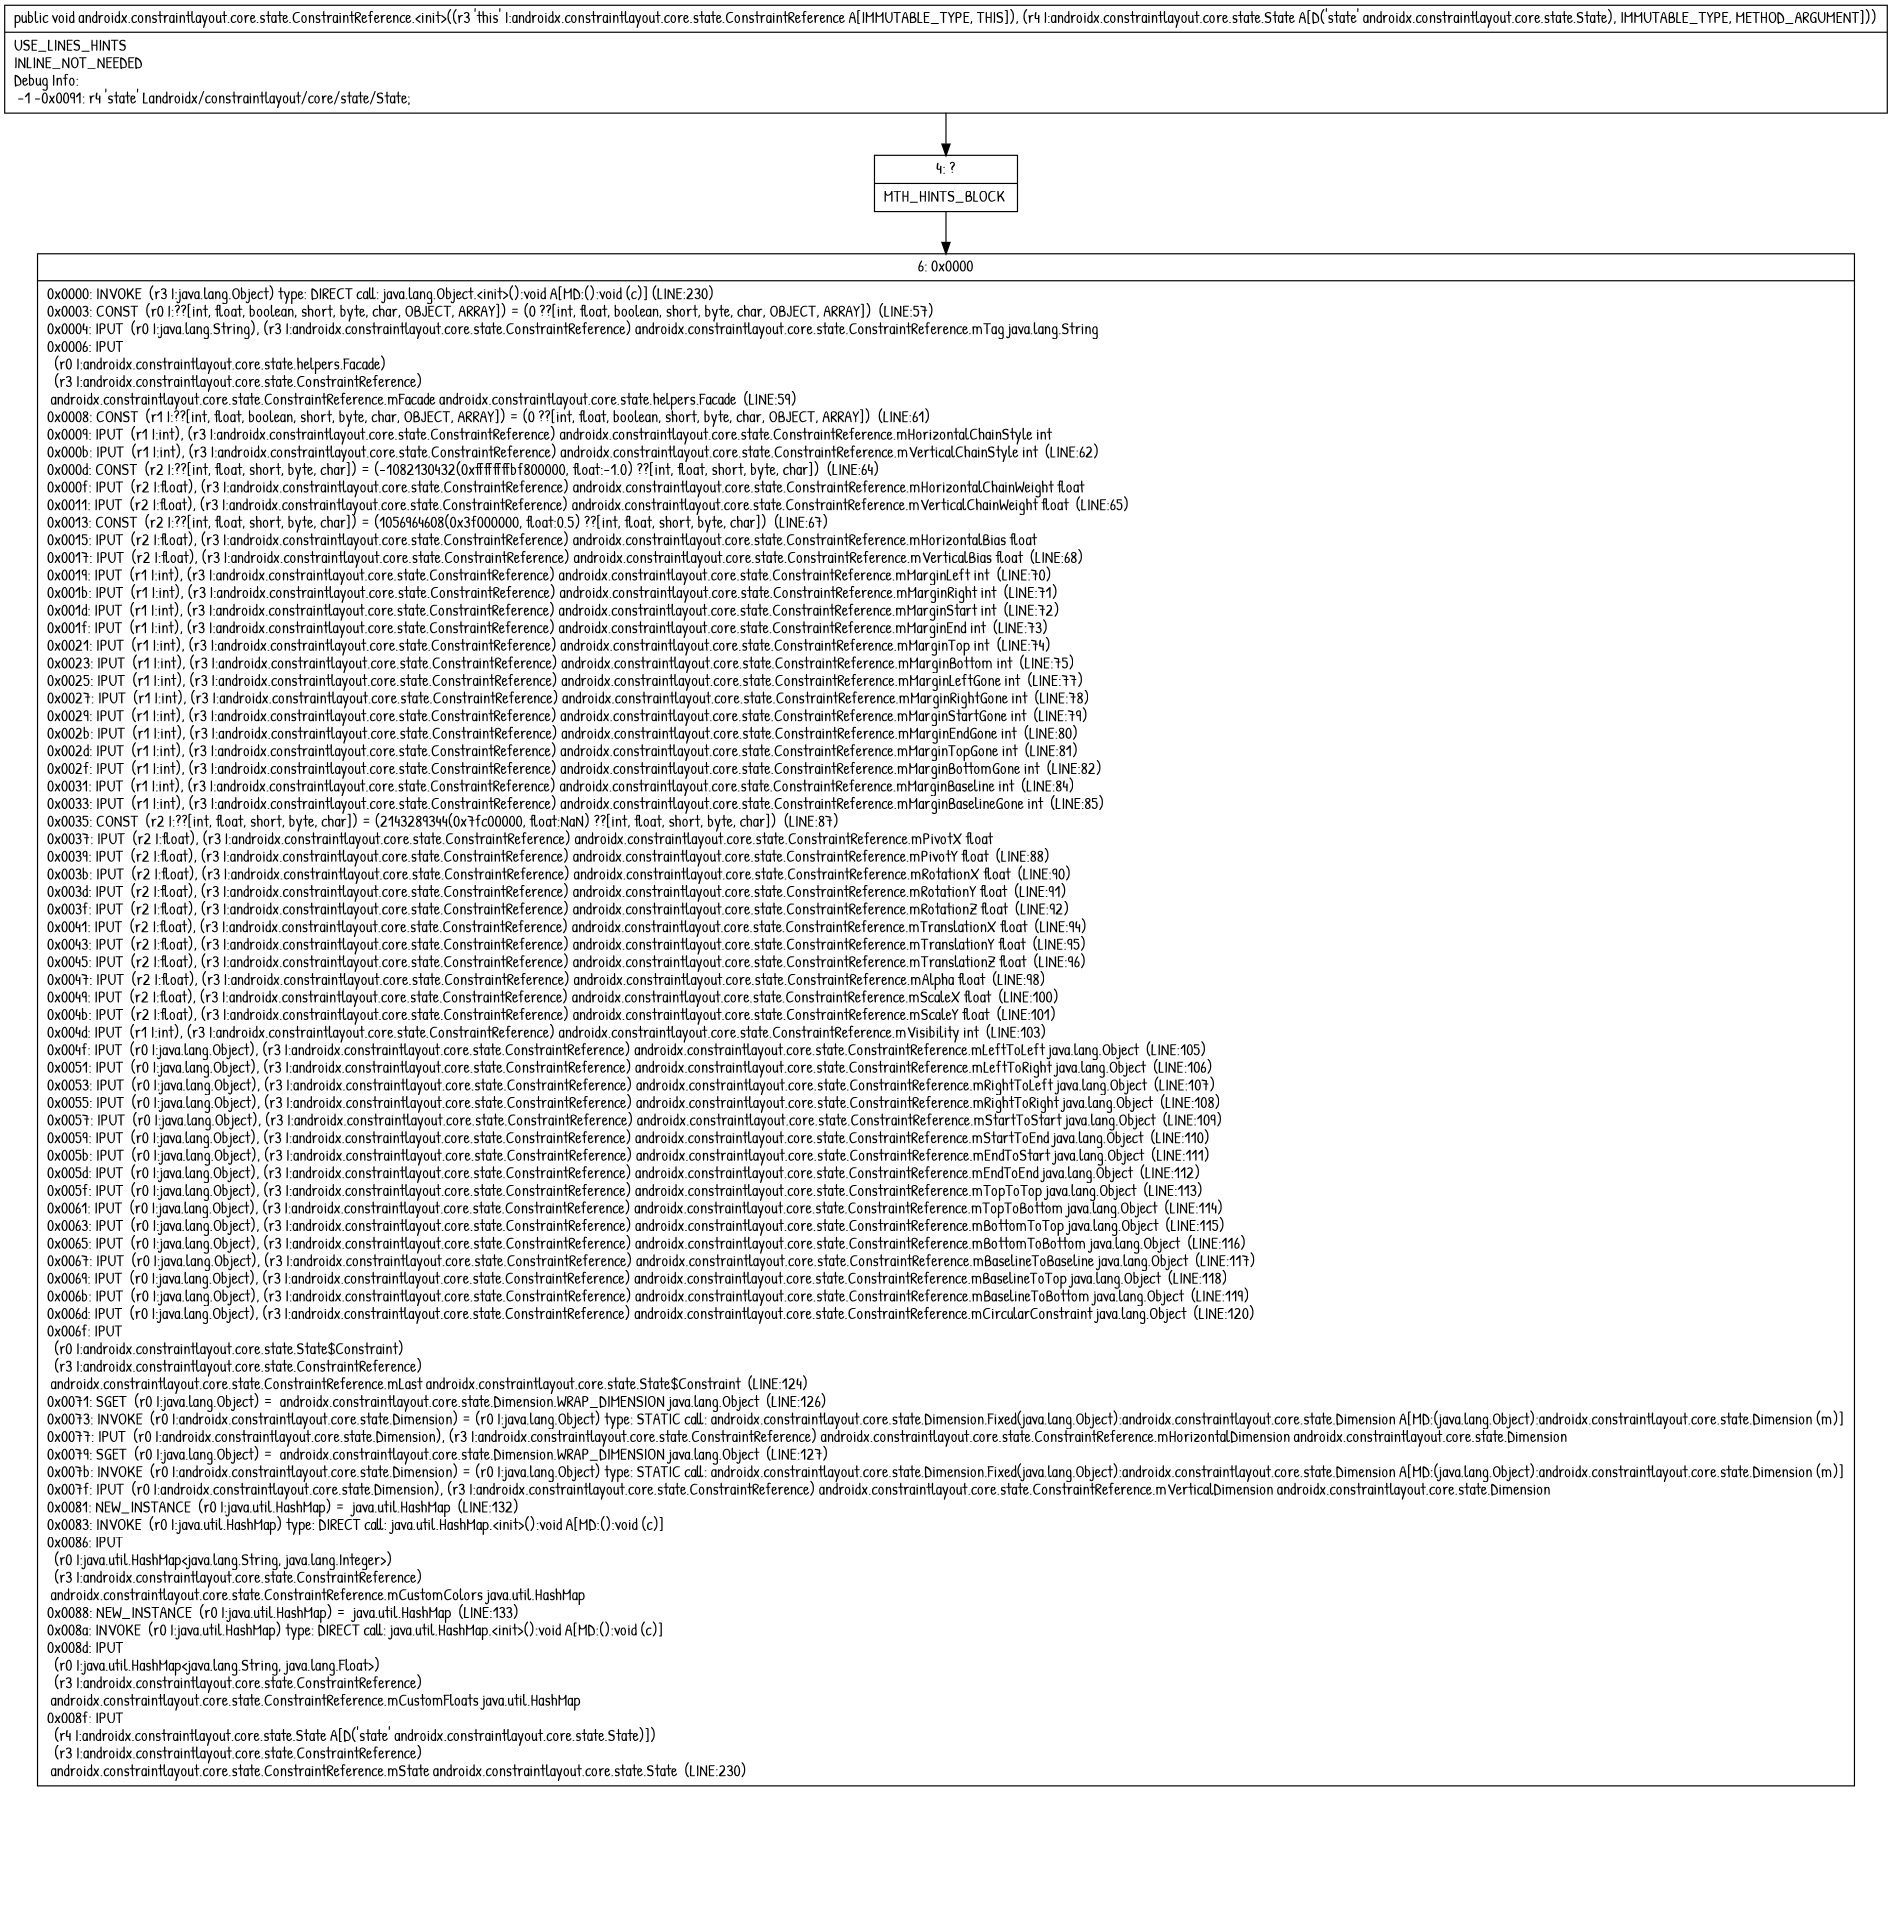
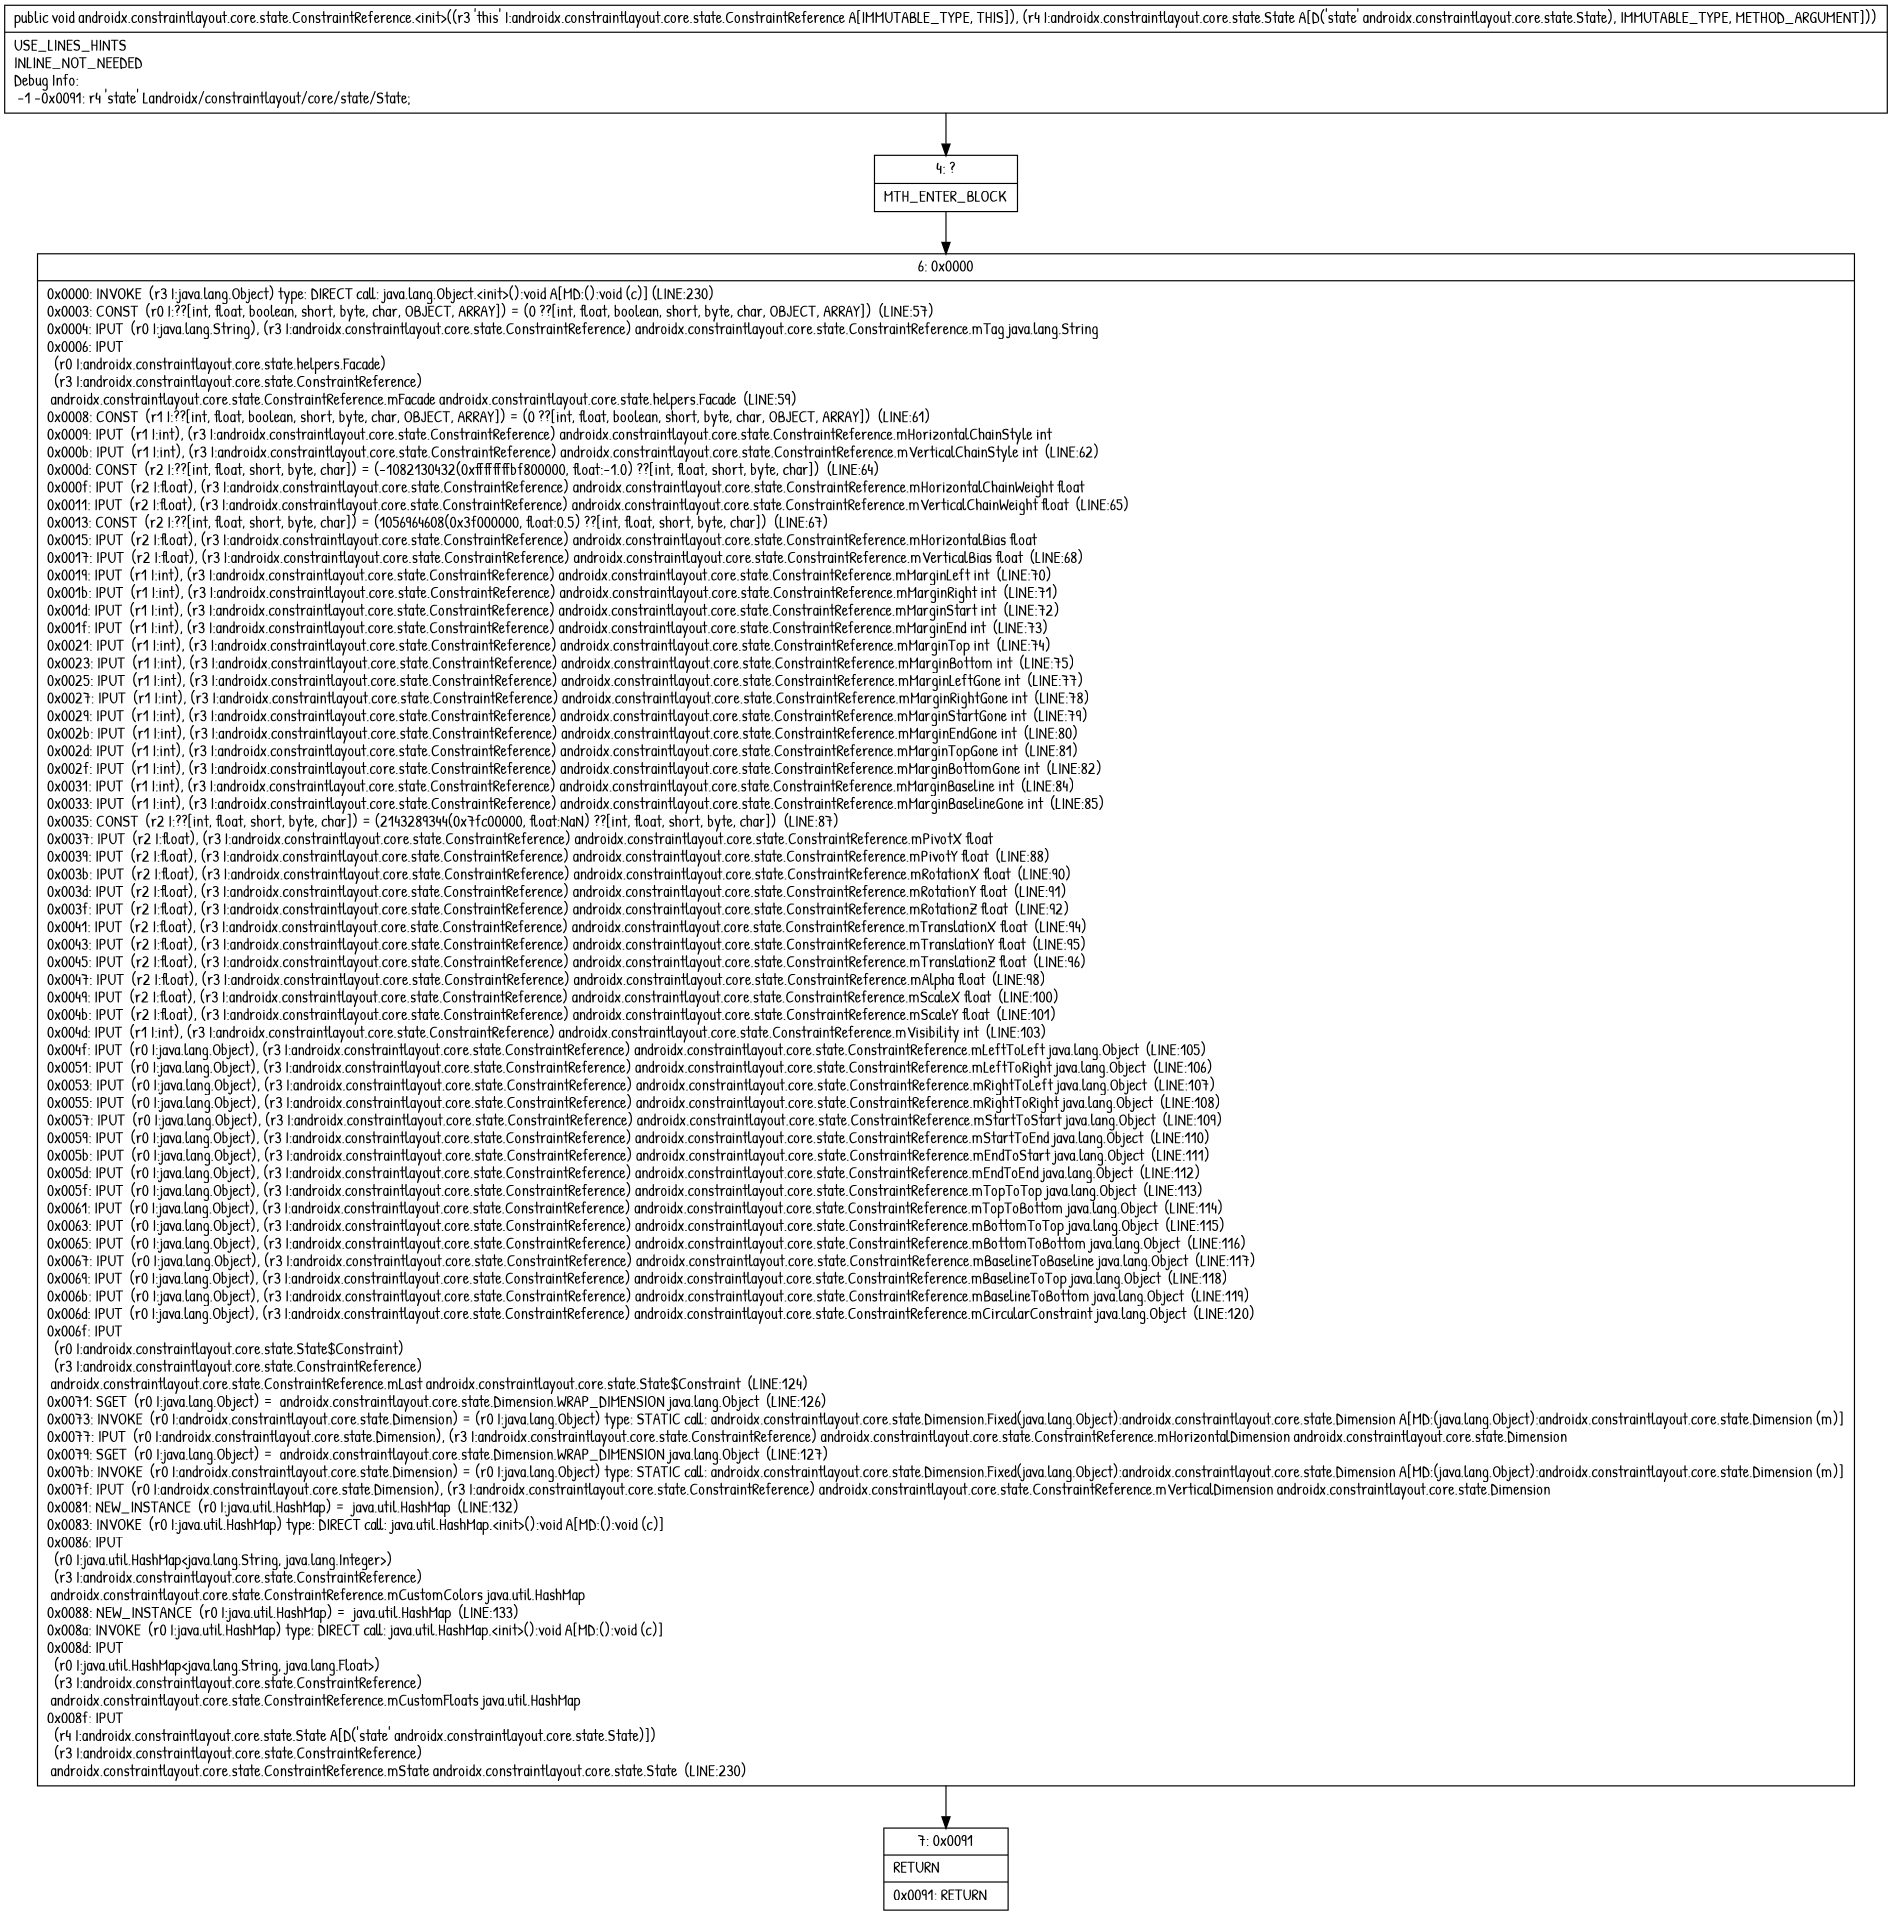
(945, 197) -> (946, 197)
none -> (946, 1869)
